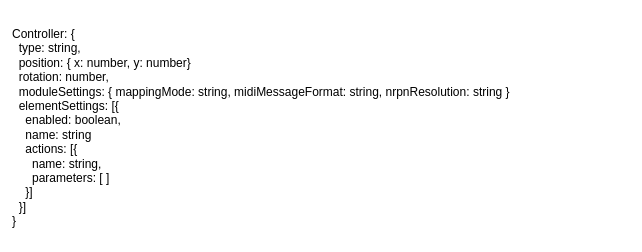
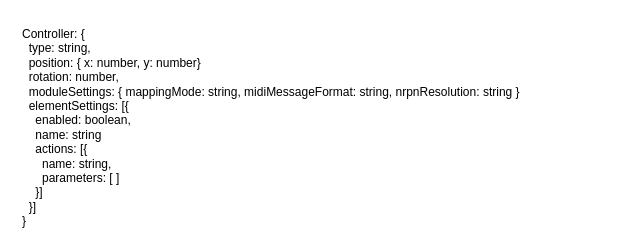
(311, 126) -> (321, 126)
